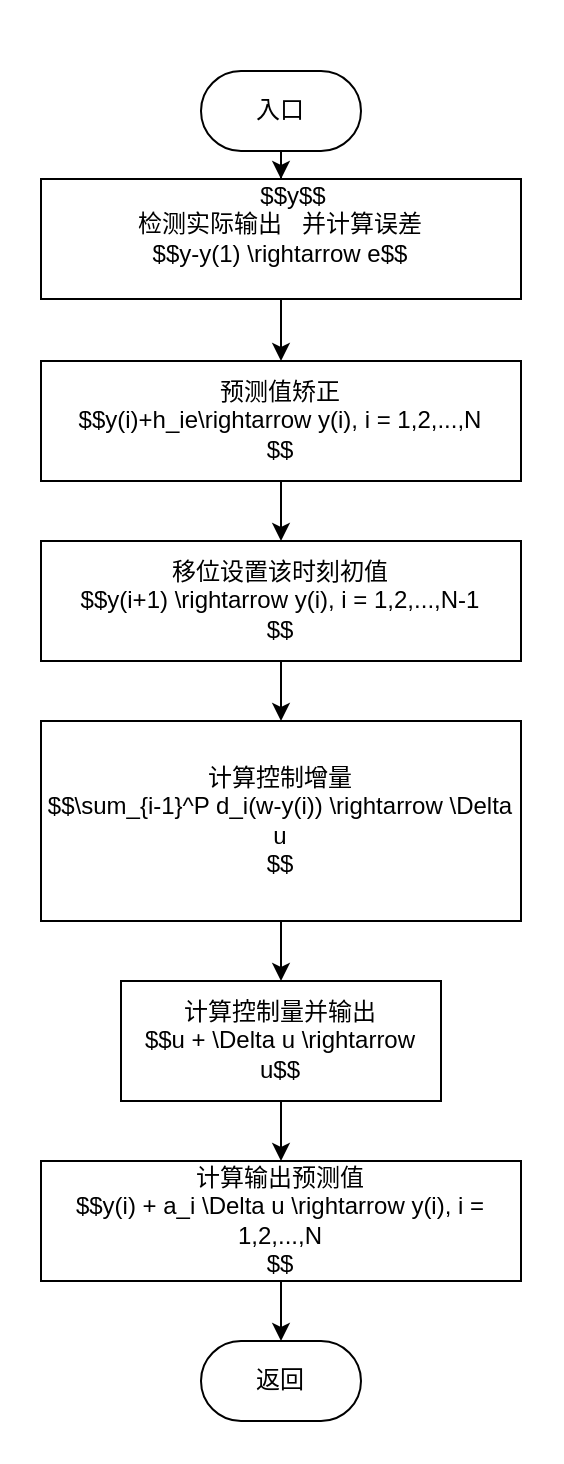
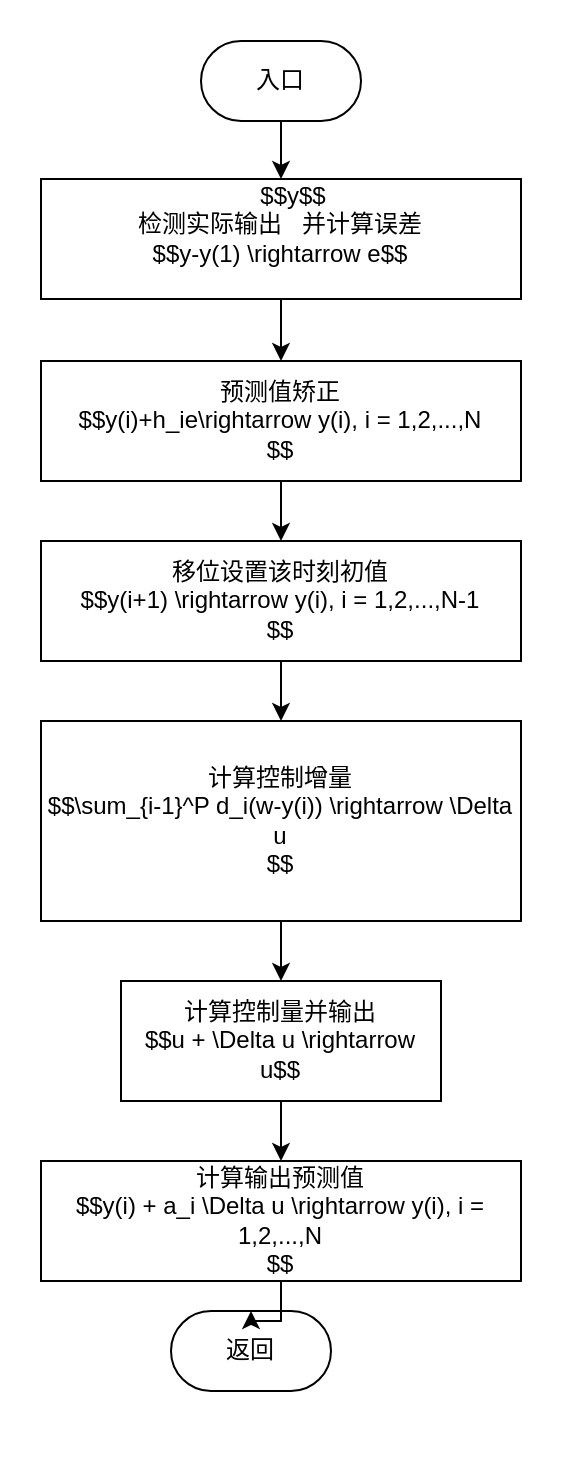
(281, 111) -> (281, 81)
(281, 1381) -> (251, 1351)
